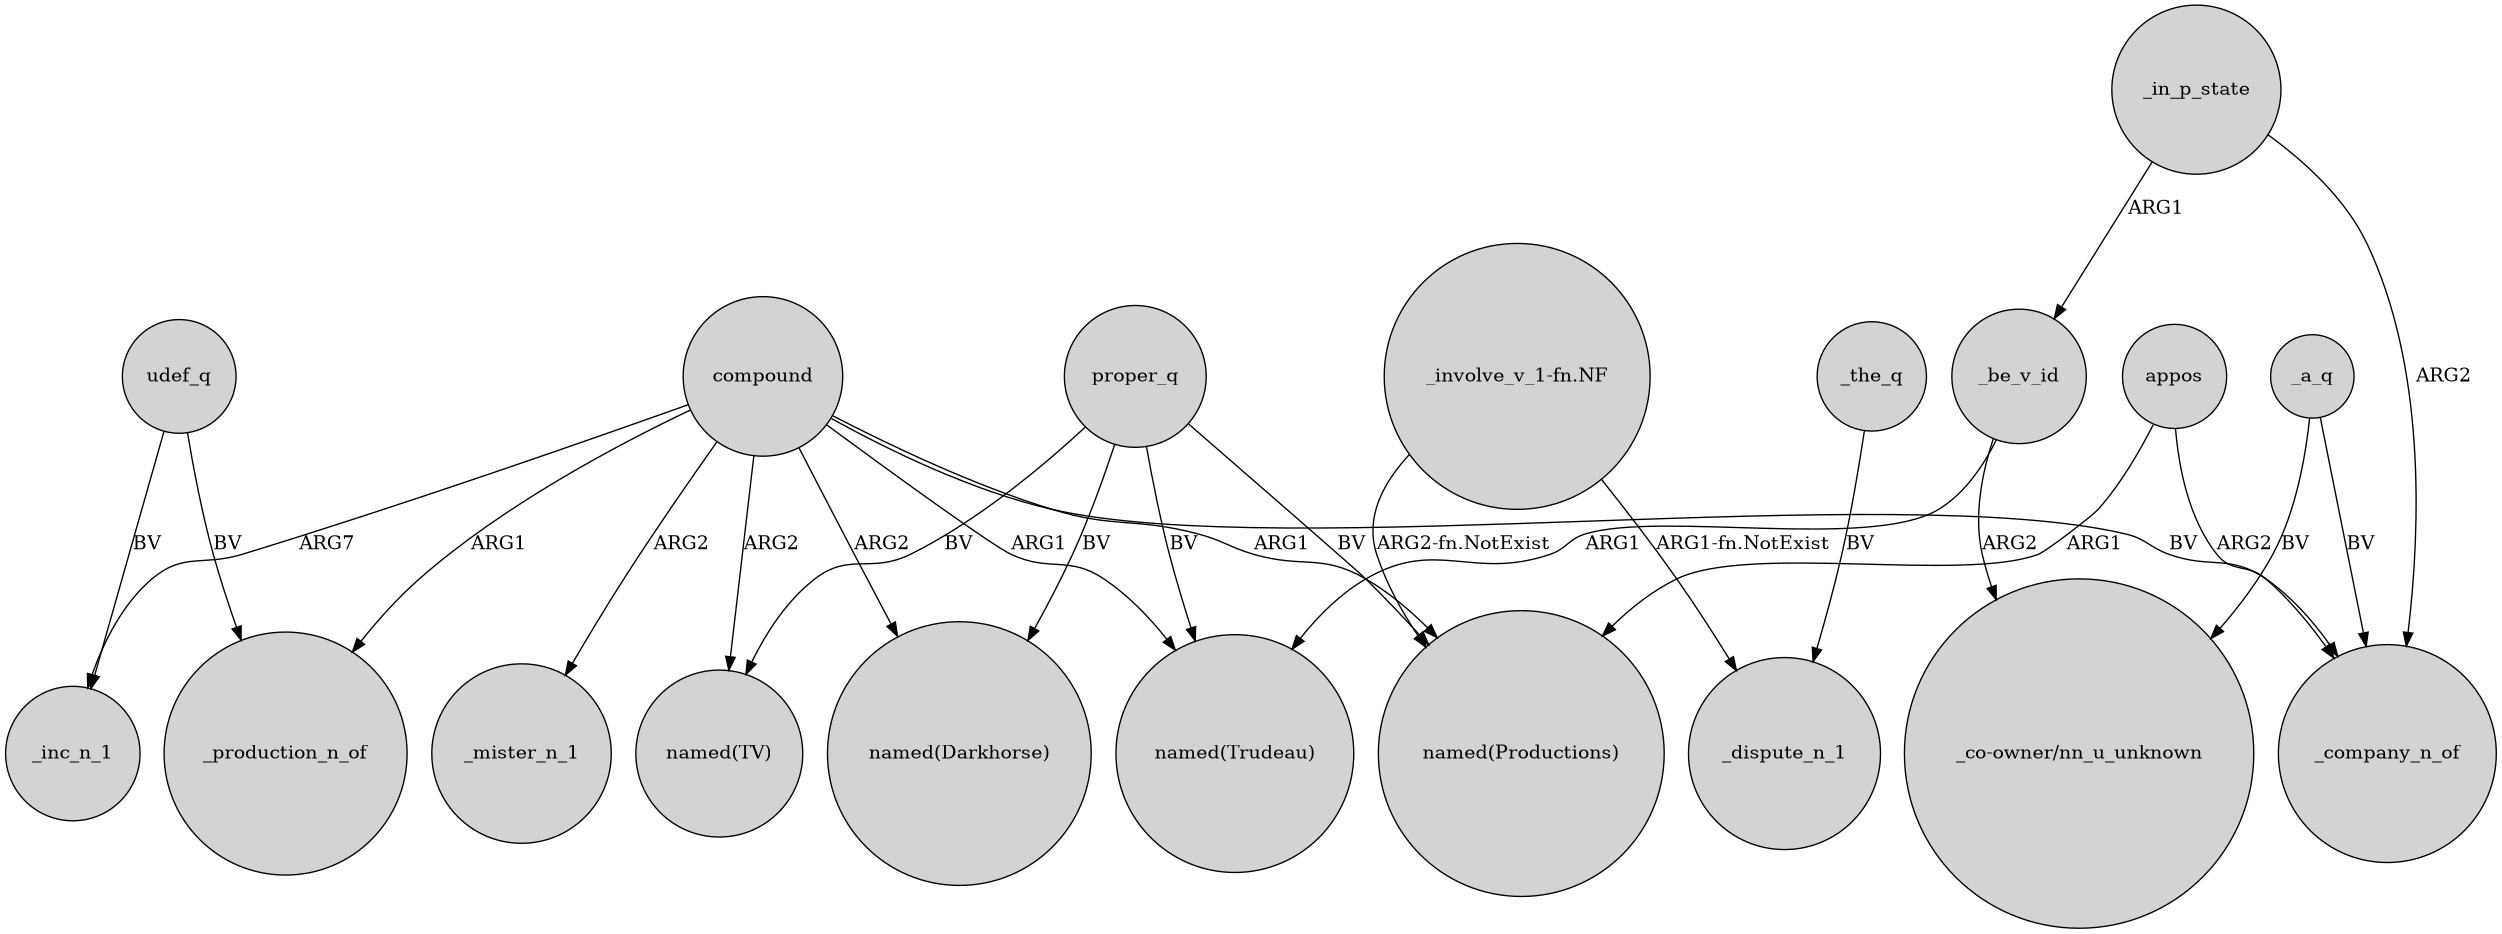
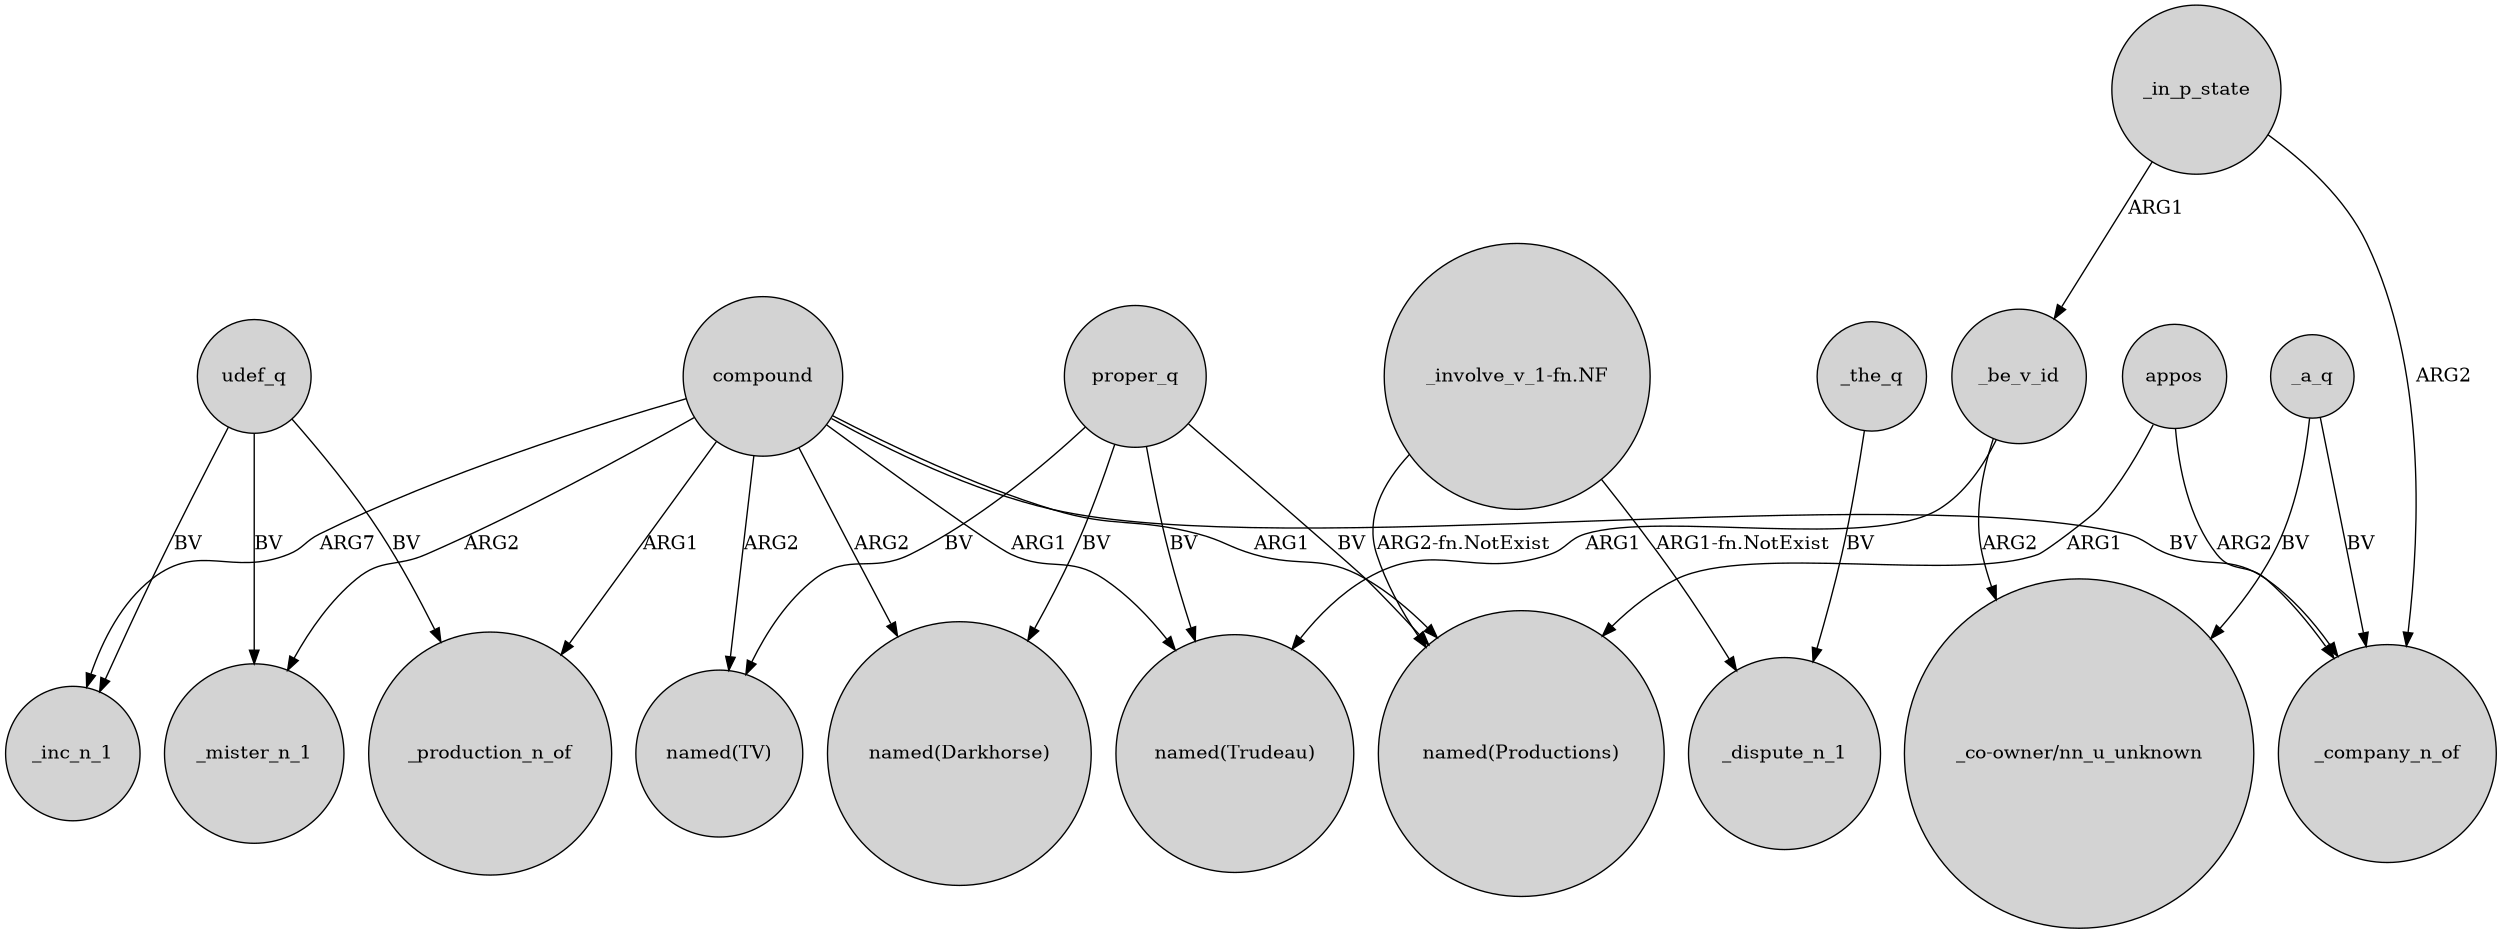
none -> (254, 542)
